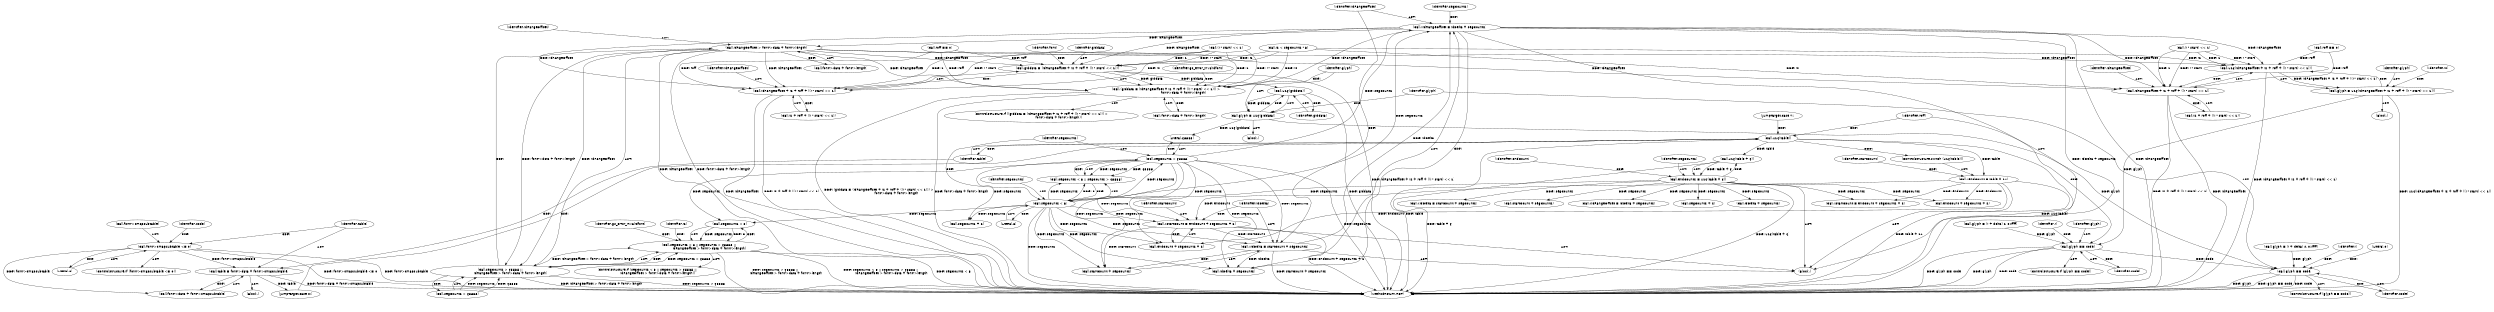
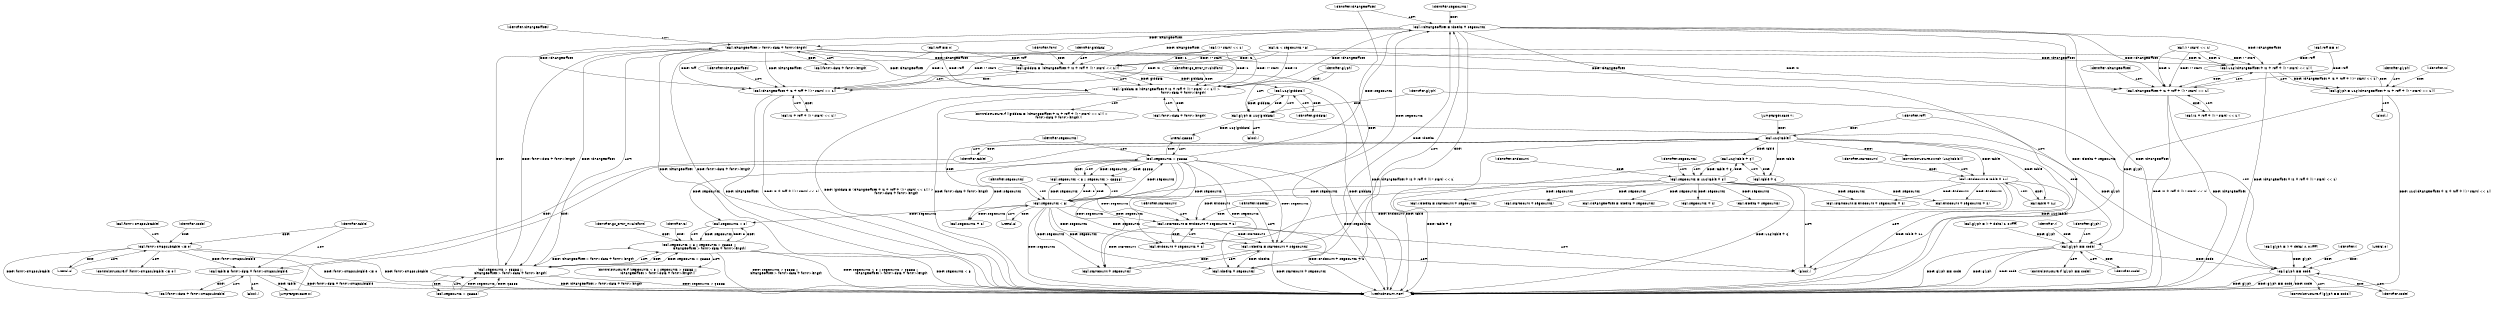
(1698, 180) -> (1698, 180)
none -> (1765, 180)
none -> (2043, 204)
